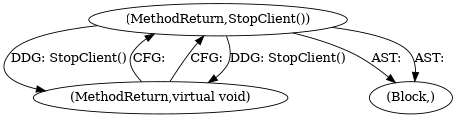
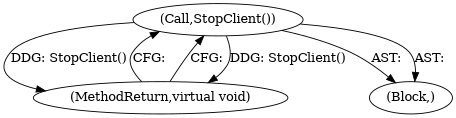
(218, 20) -> (218, 20)
